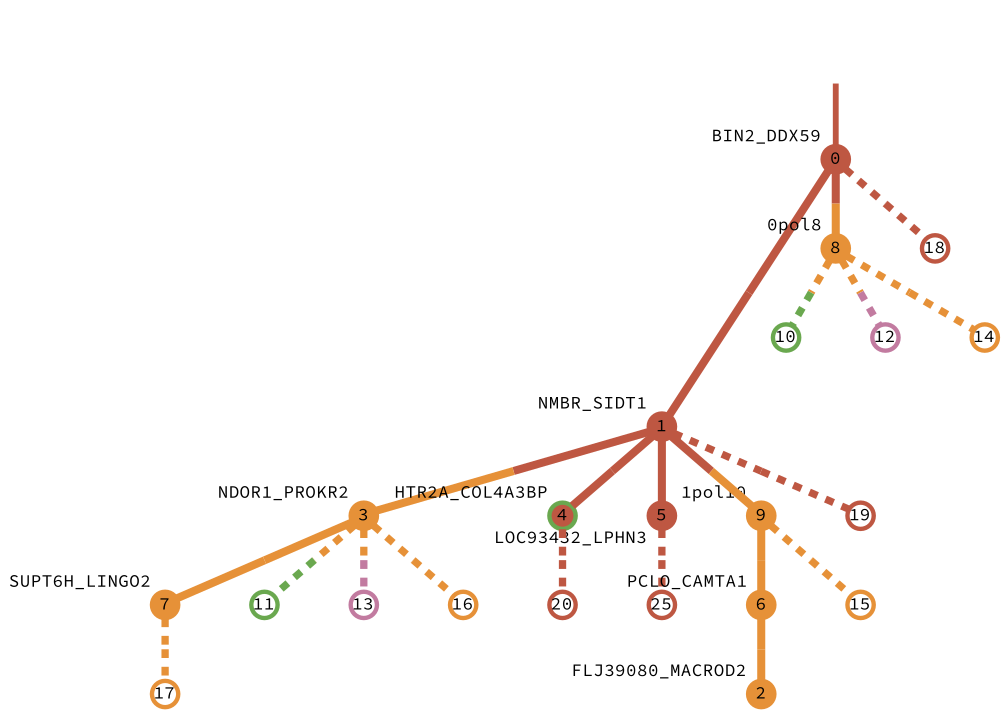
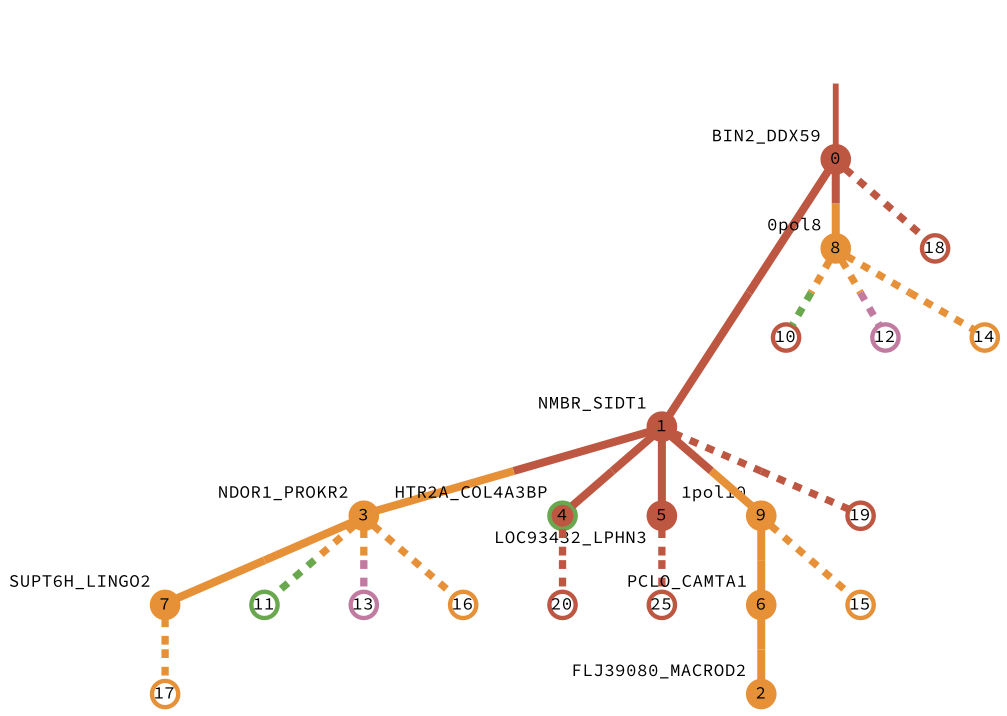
(786, 338) -> (786, 338)
